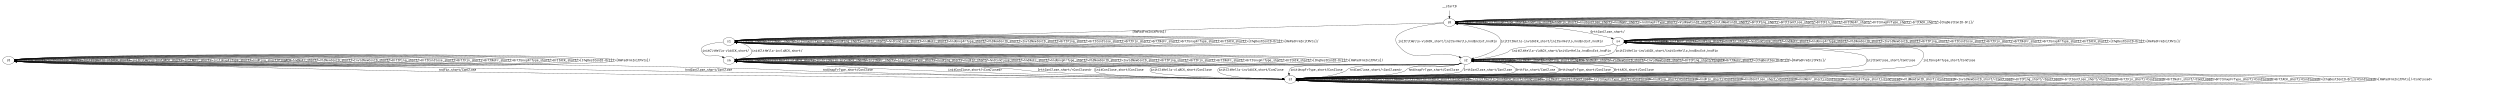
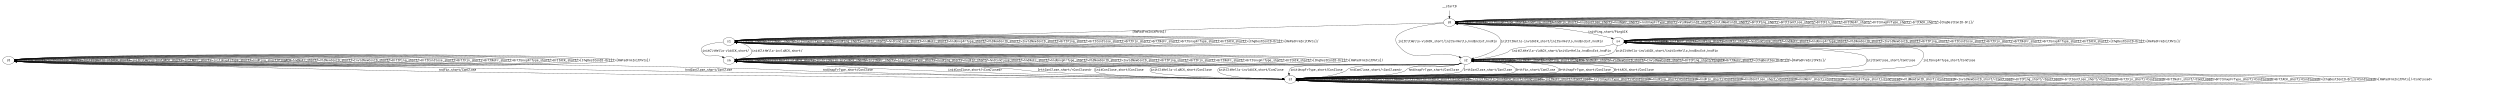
(1609, 32) -> (1609, 32)
